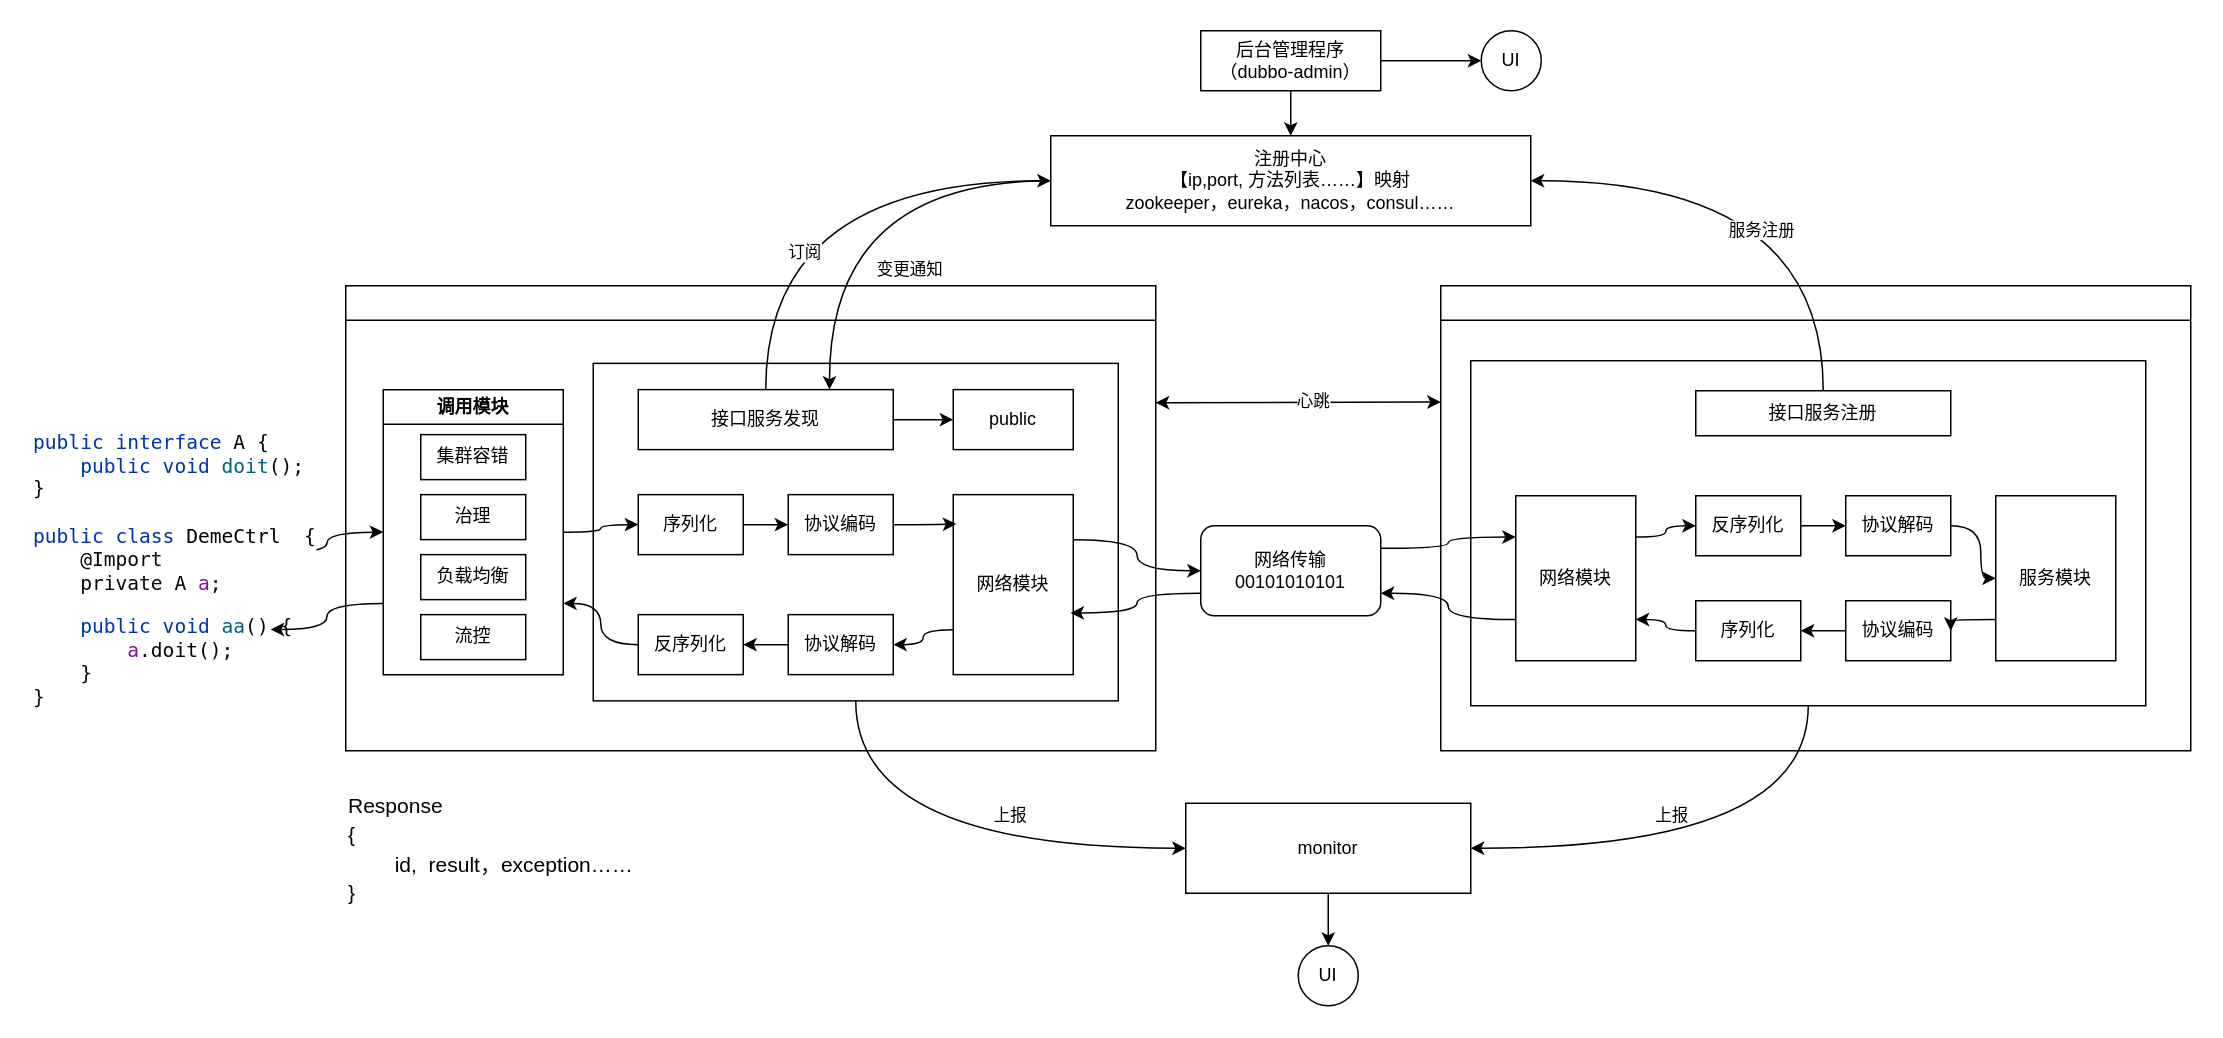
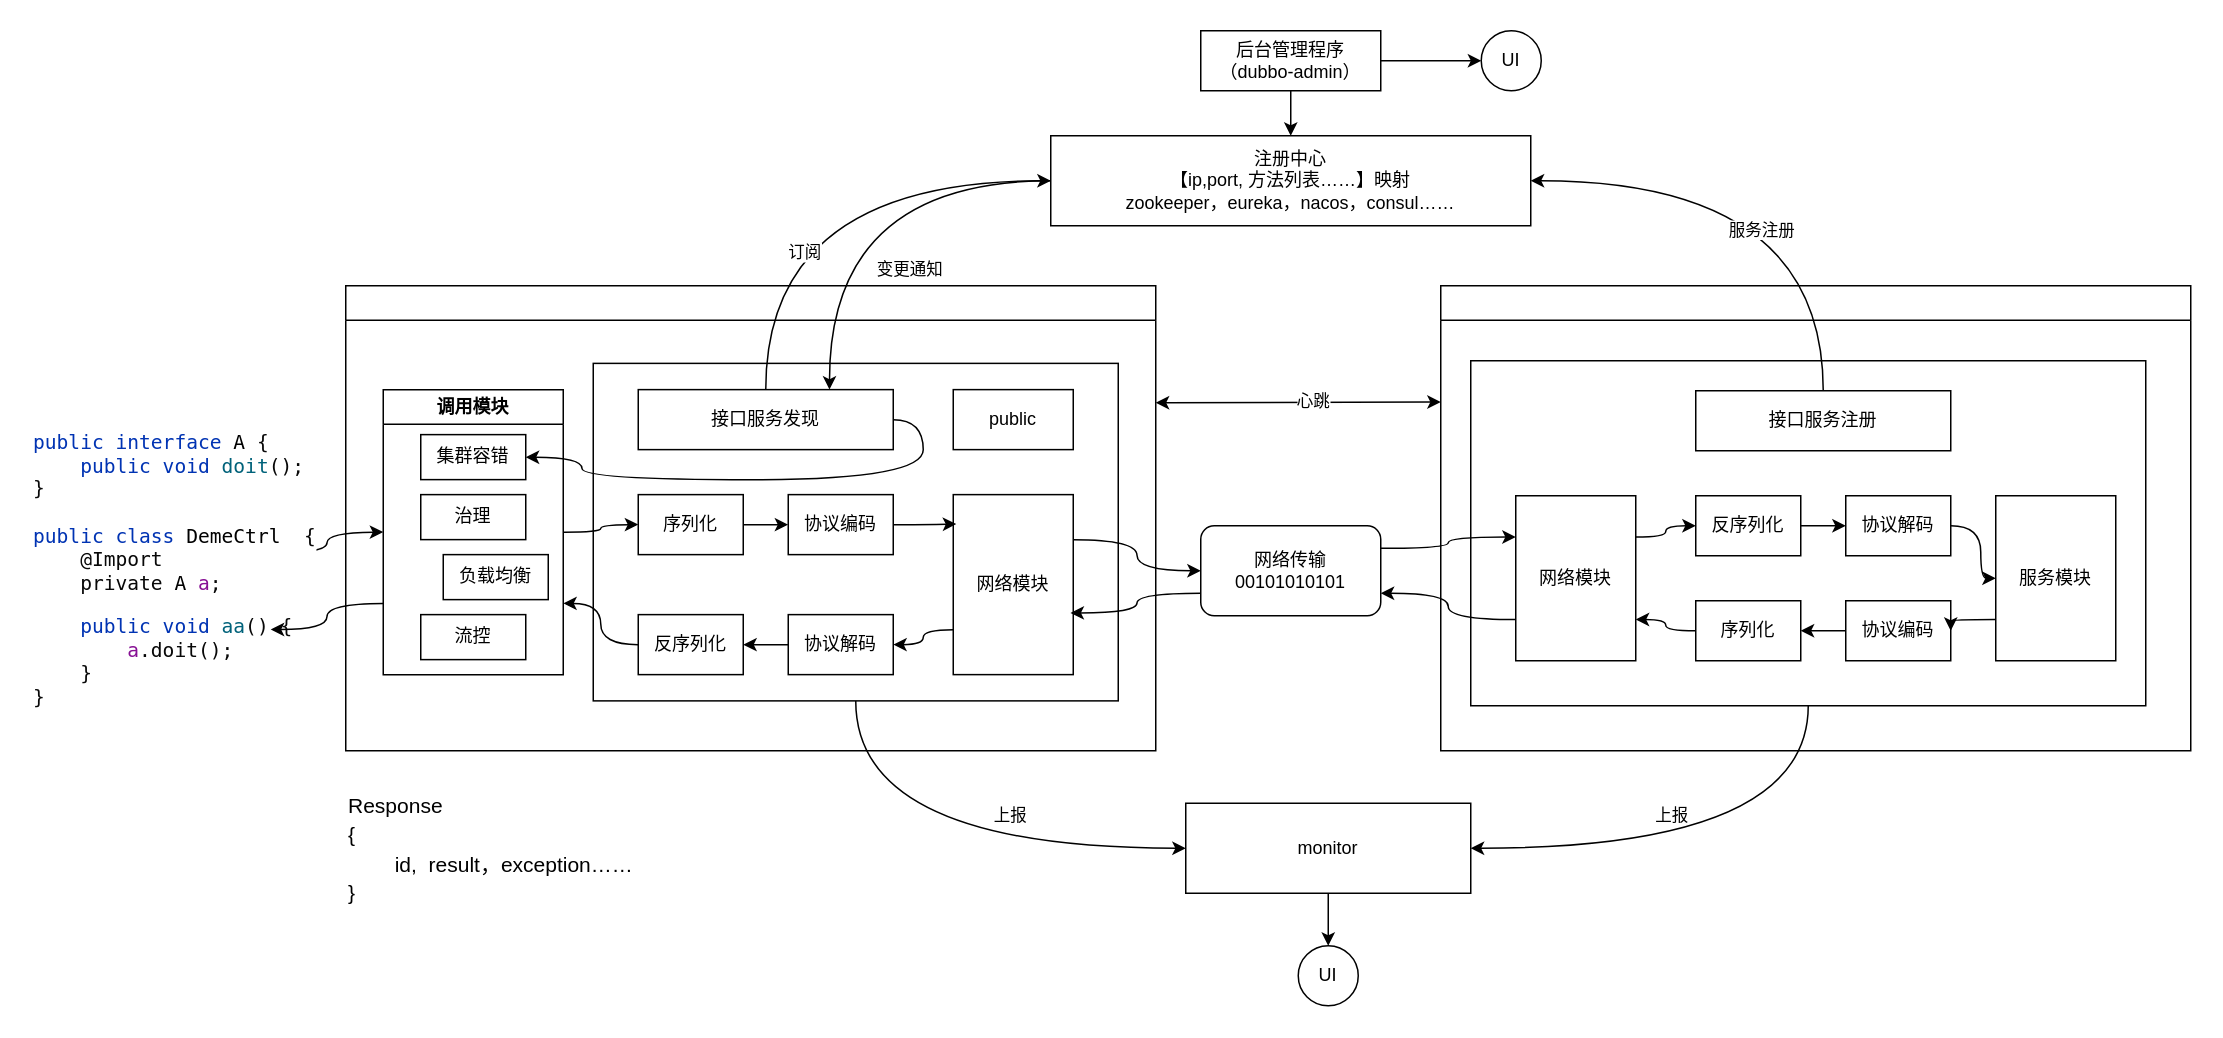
(1823, 413) -> (1823, 421)
(921, 420) -> (753, 480)
(473, 577) -> (496, 577)
